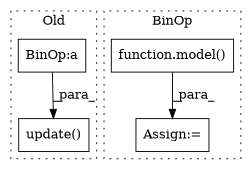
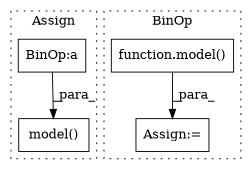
(54, 21) -> (54, 21)
(54, 135) -> (54, 135)
